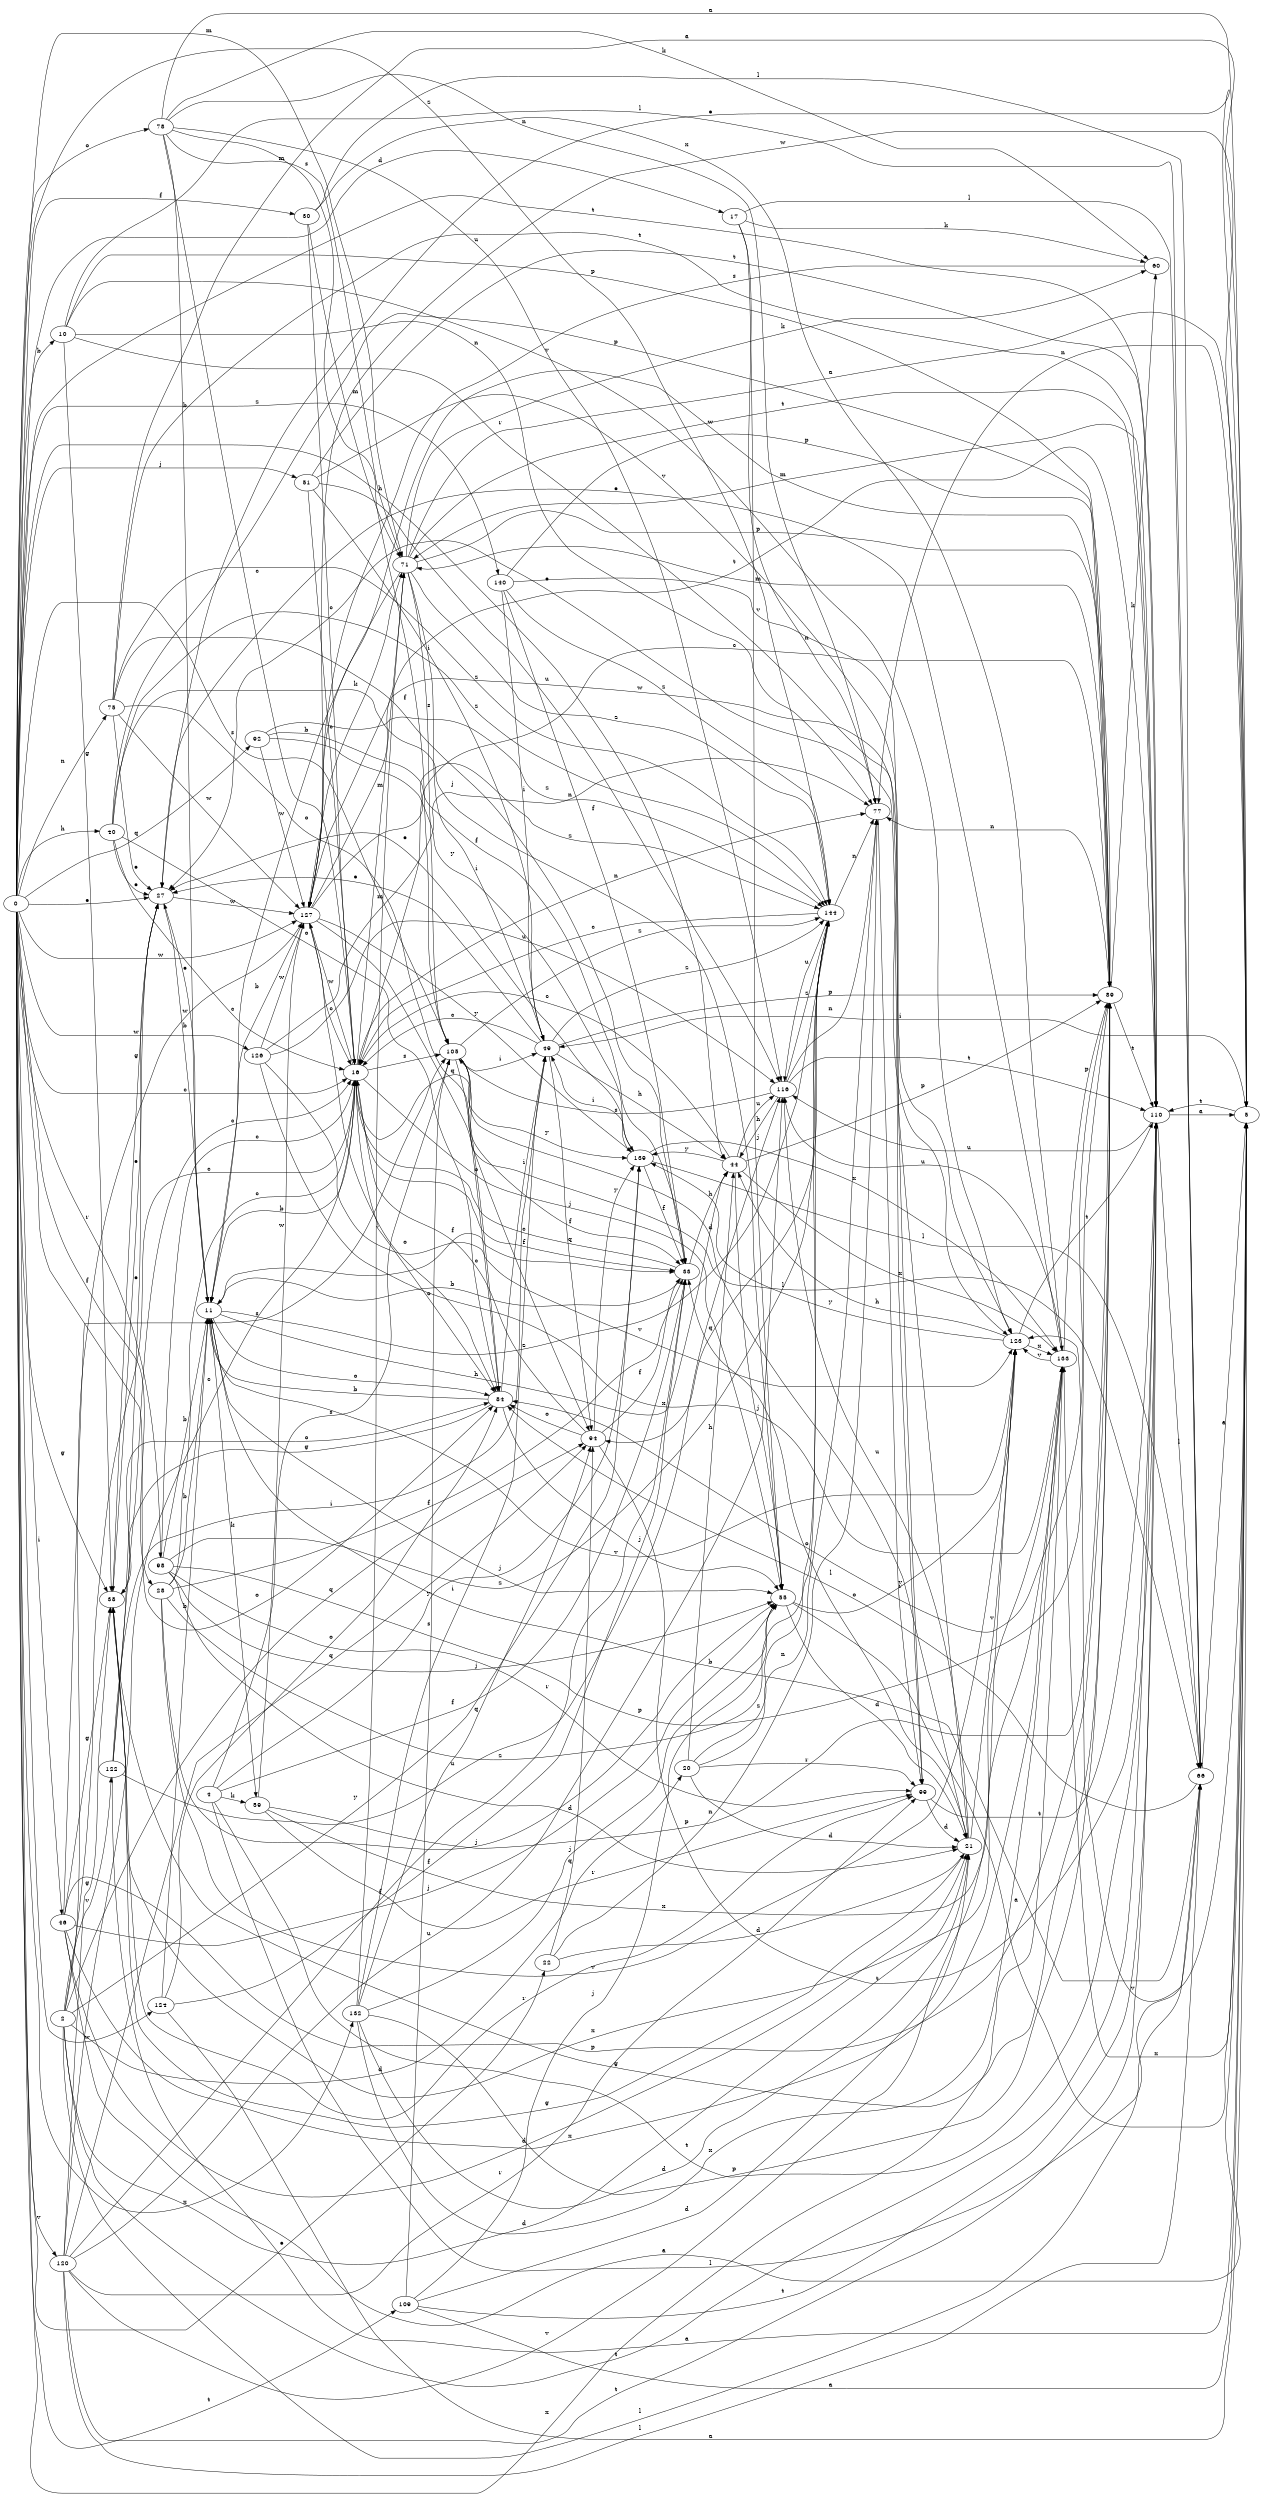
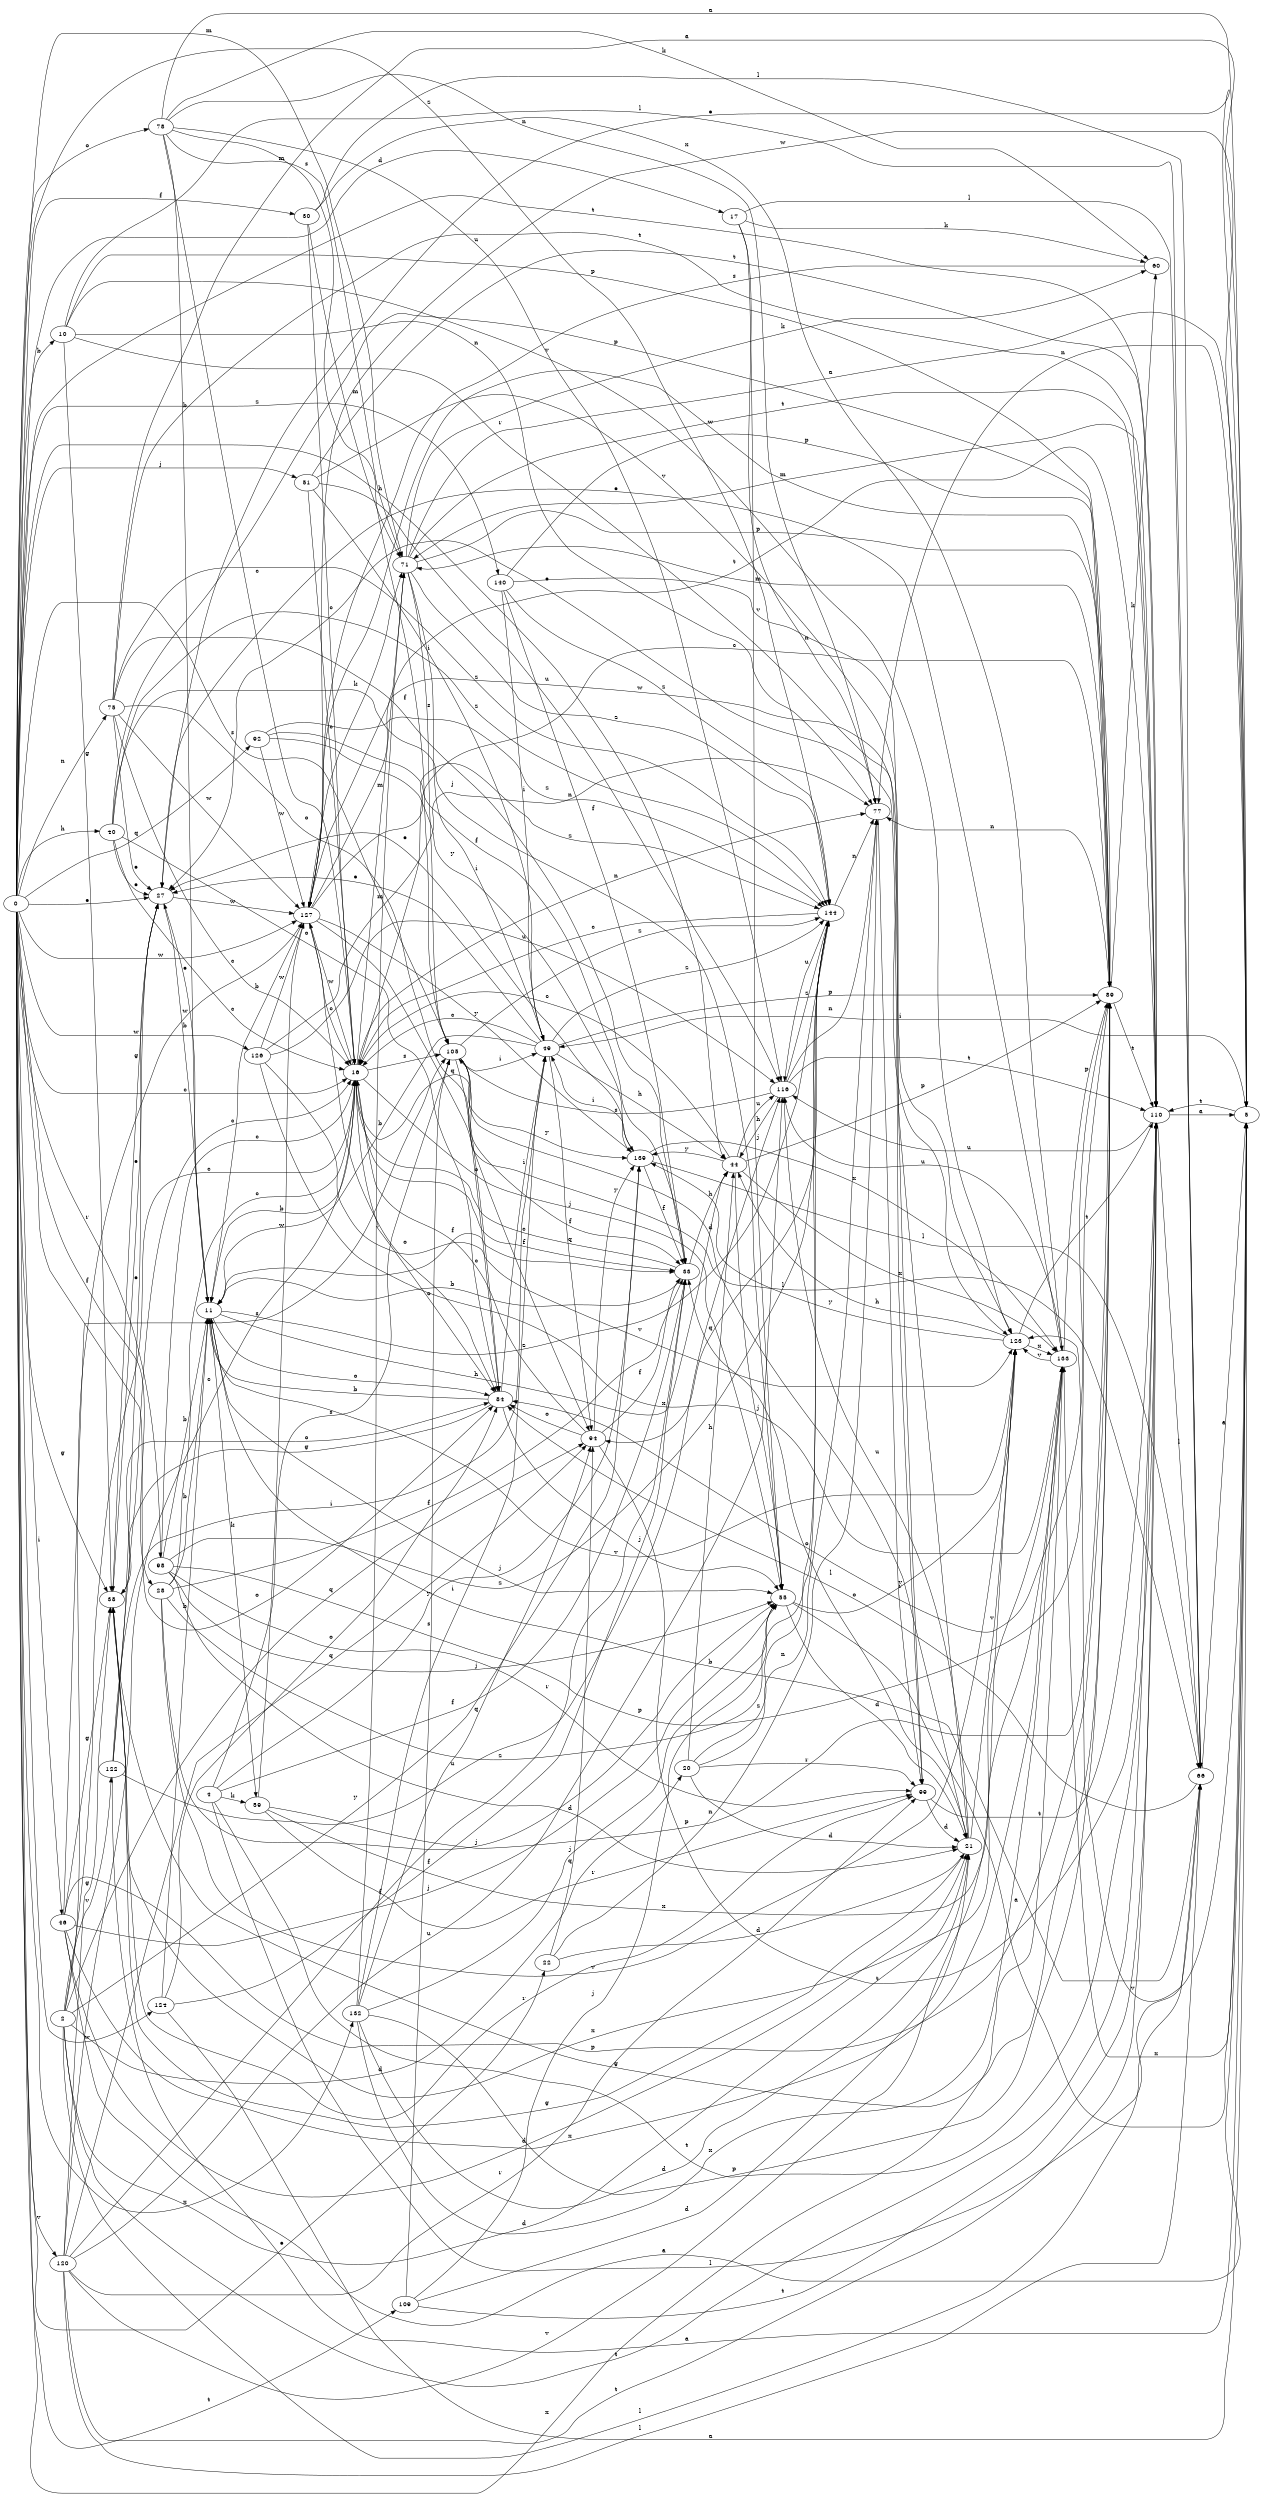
none -> (195, 914)
(261, 923) -> (386, 1123)
(1222, 2369) -> none
